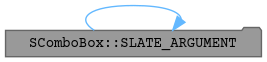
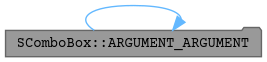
(133, 44) -> (133, 44)
